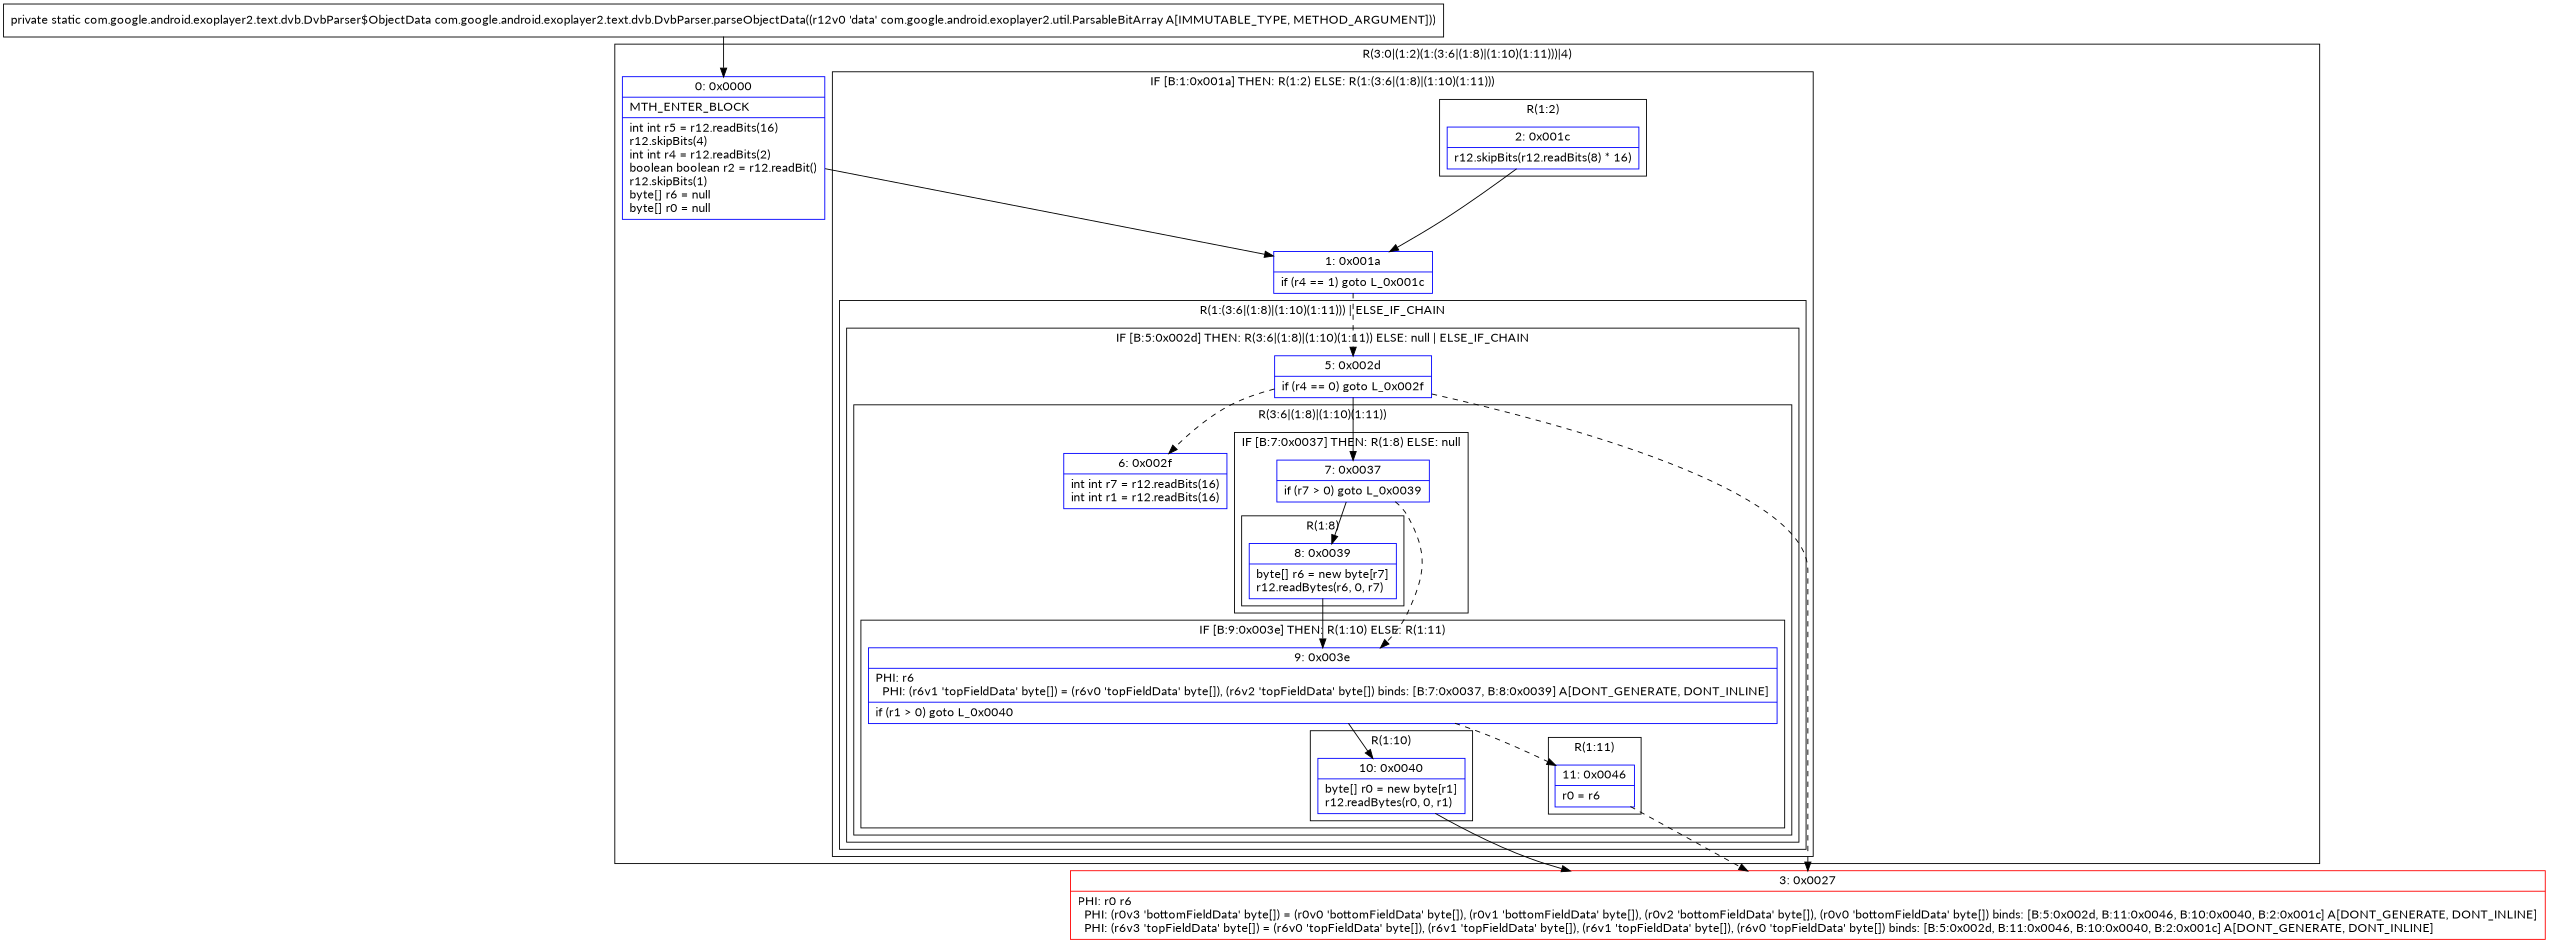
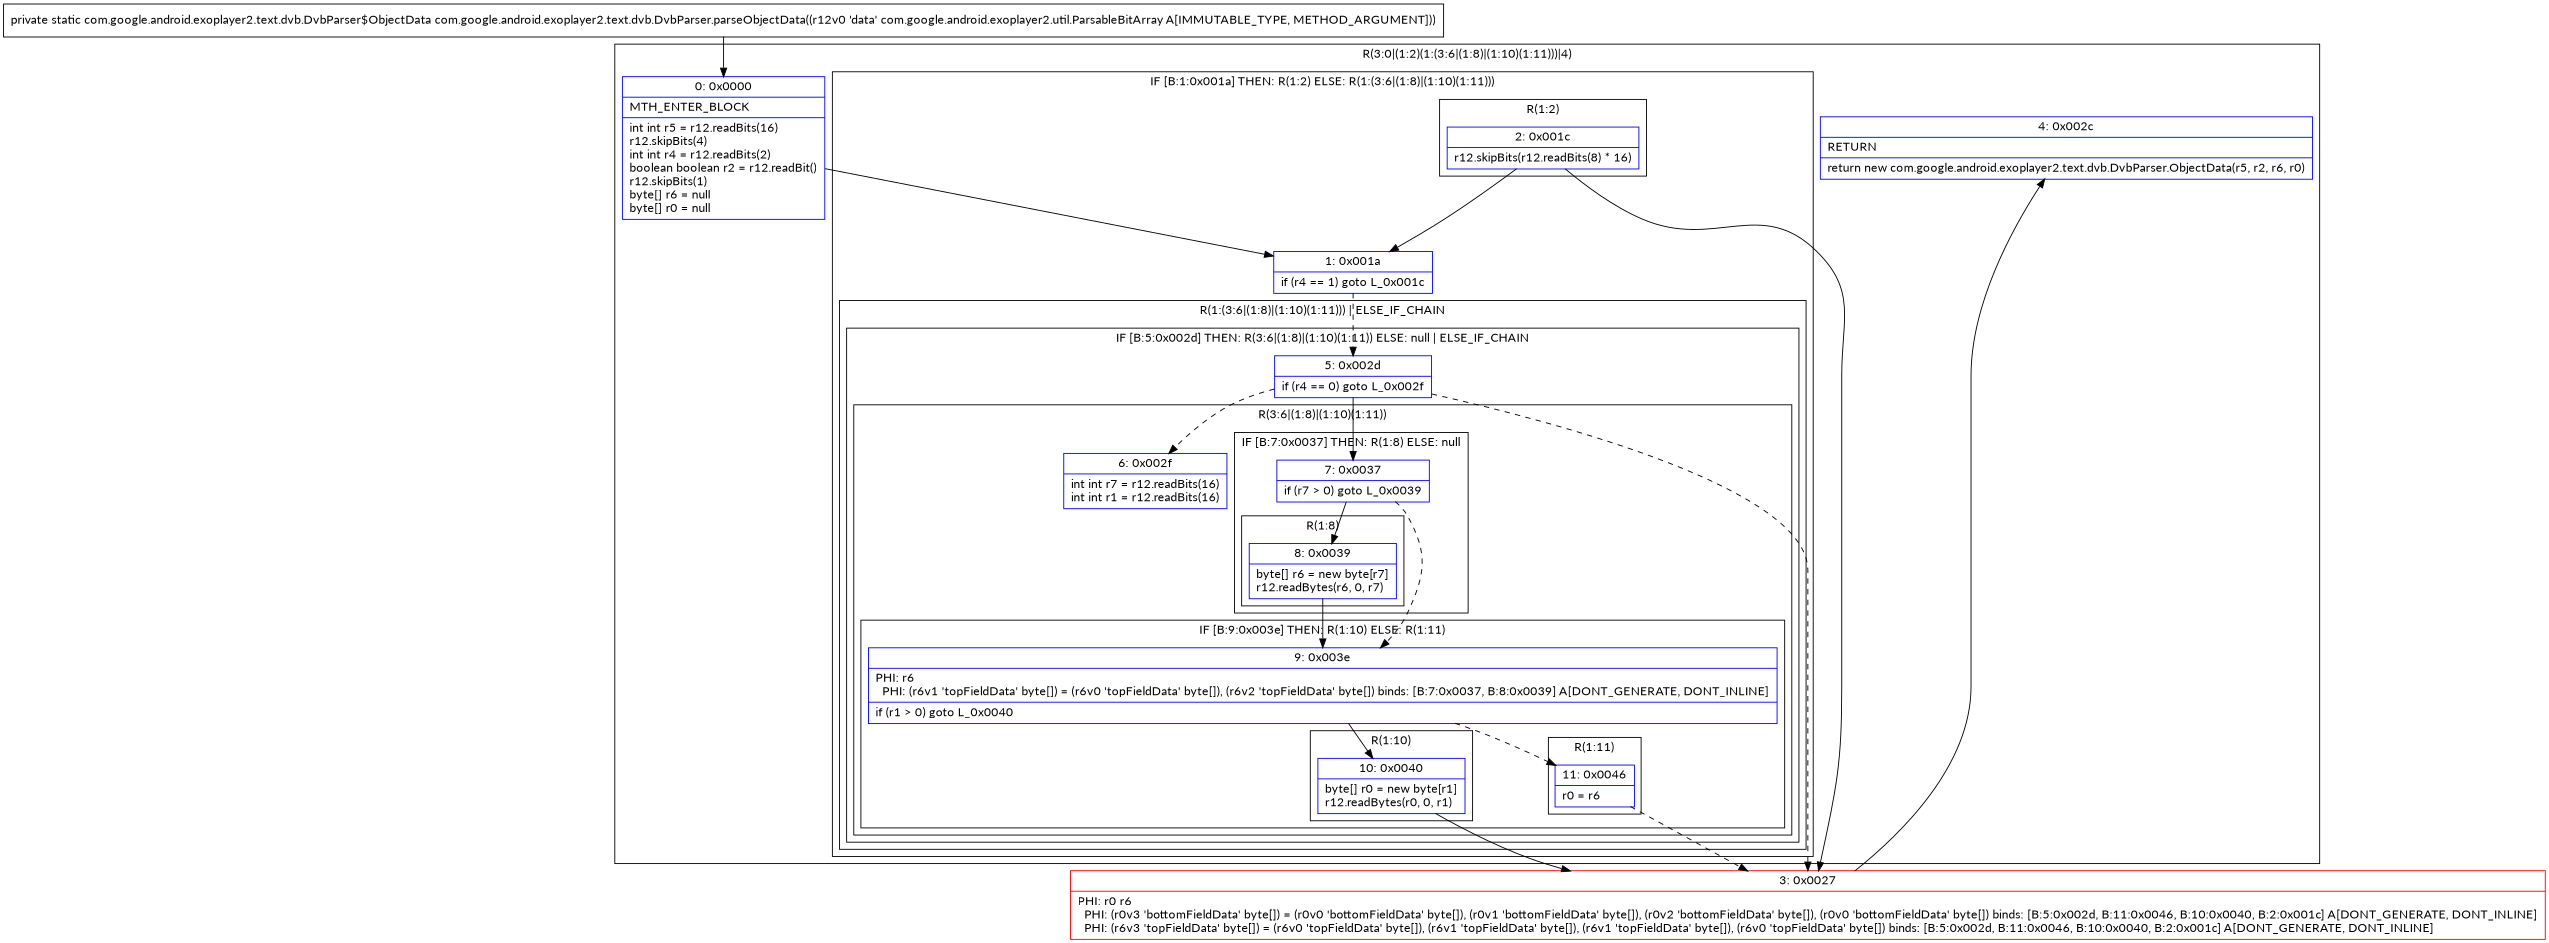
none -> (2066, 148)
none -> (1842, 416)
